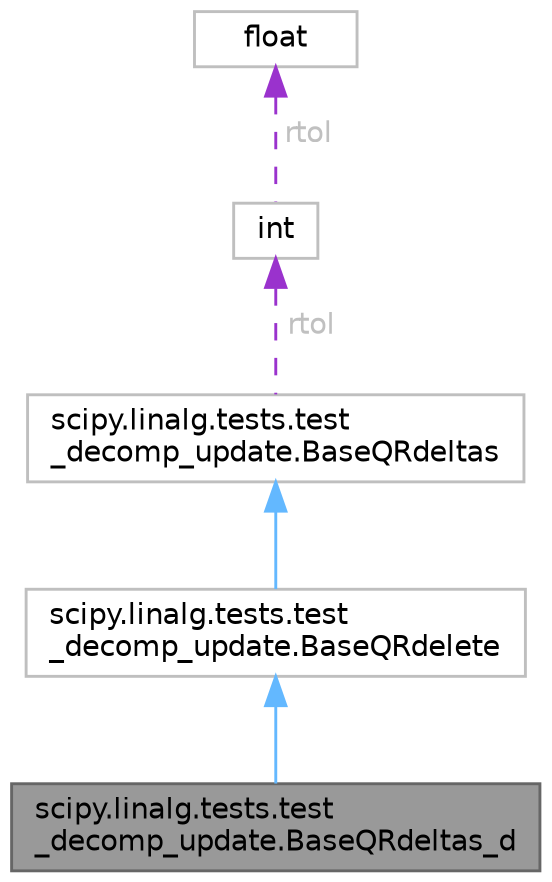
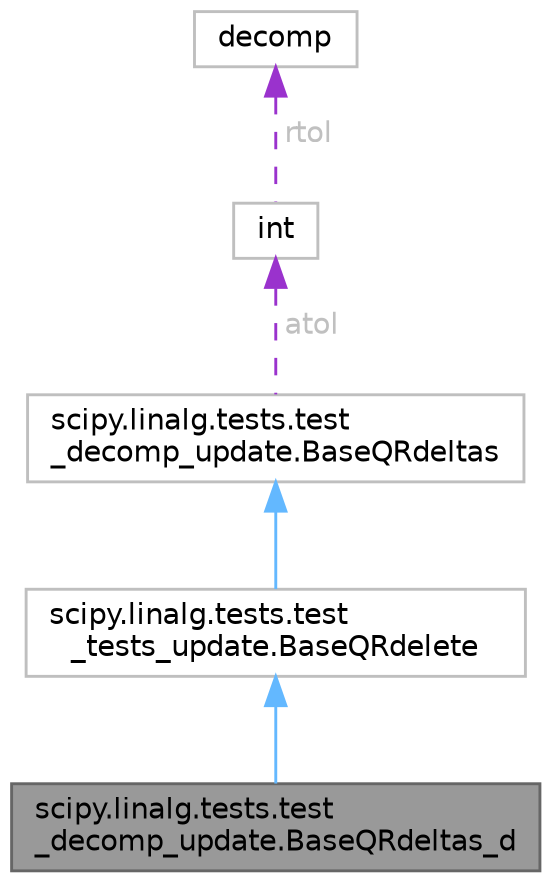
(276, 39) -> (276, 39)
(308, 327) -> (308, 327)
(276, 633) -> (276, 633)
